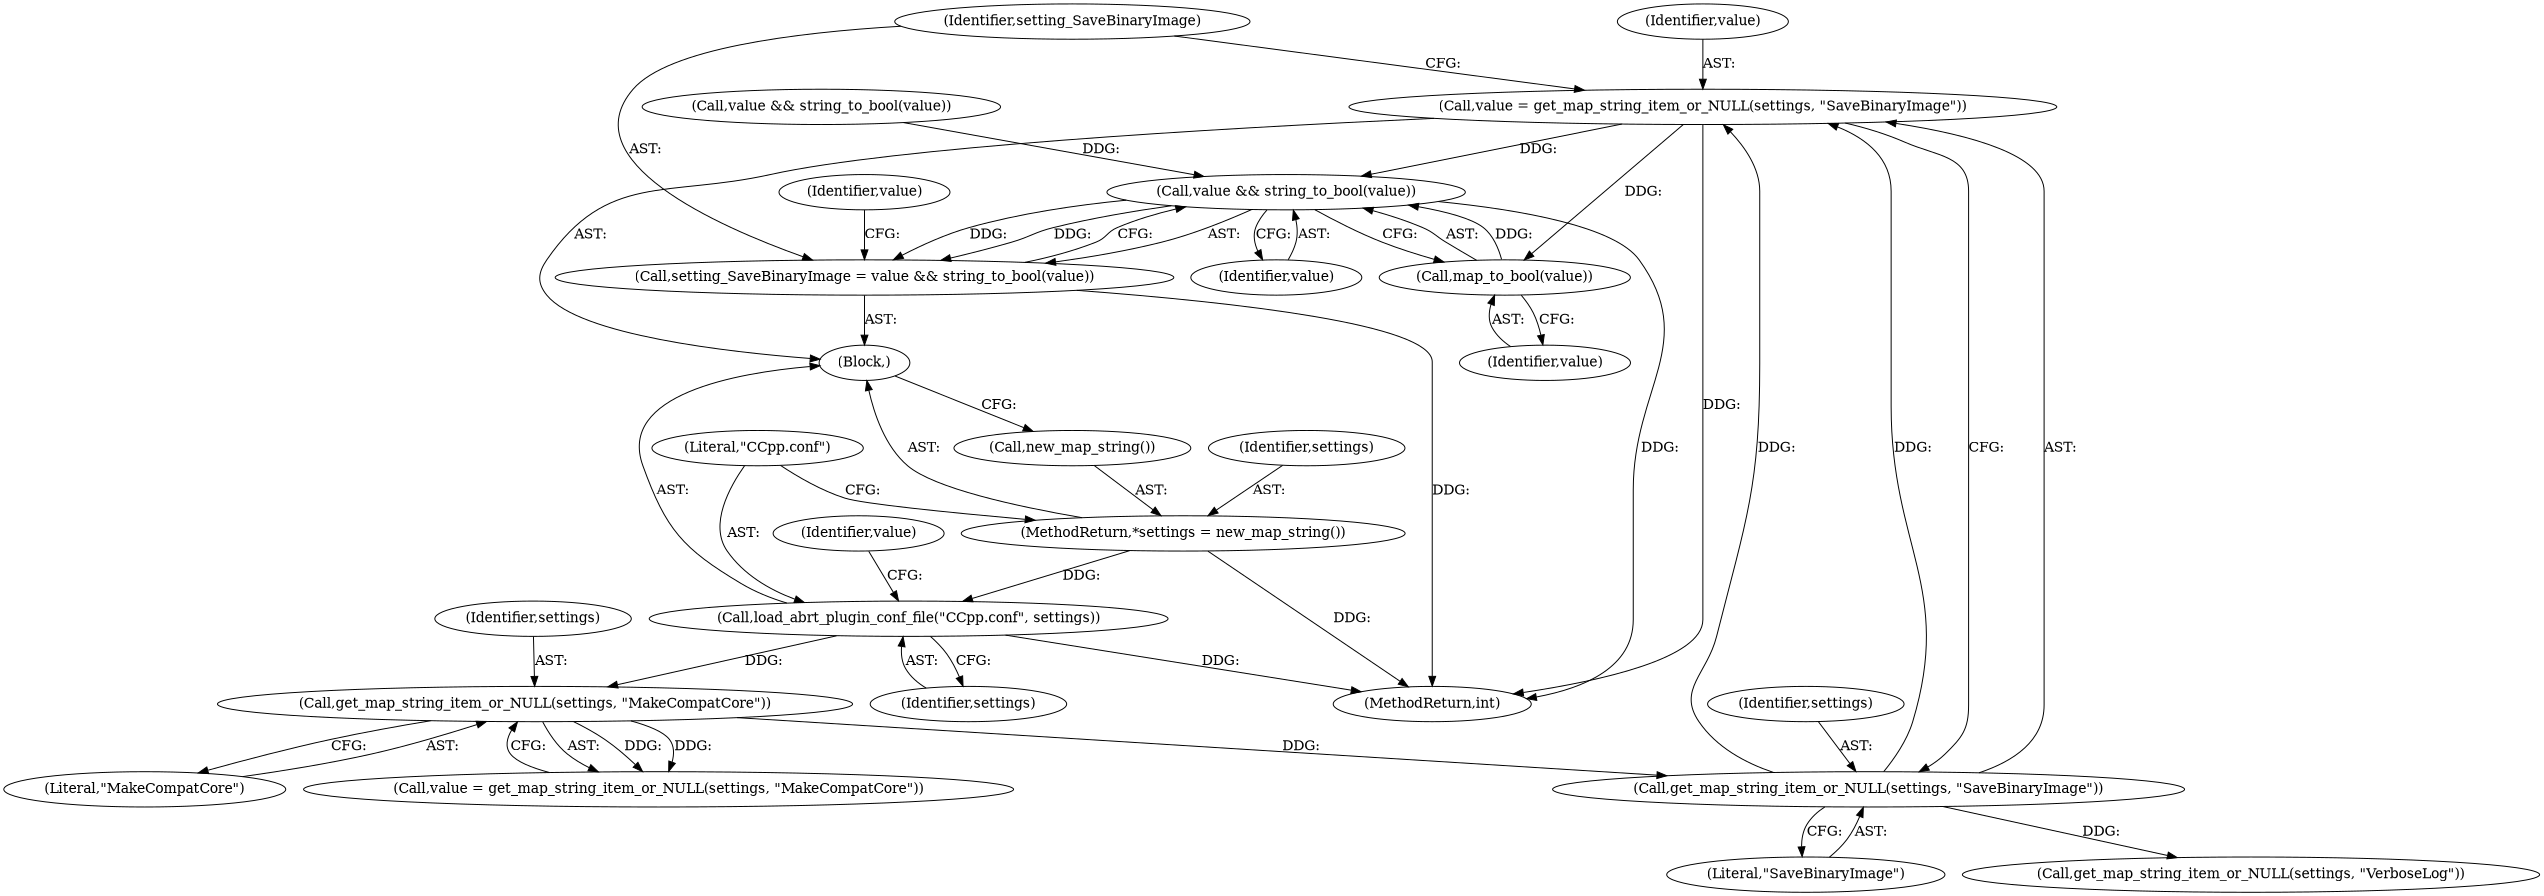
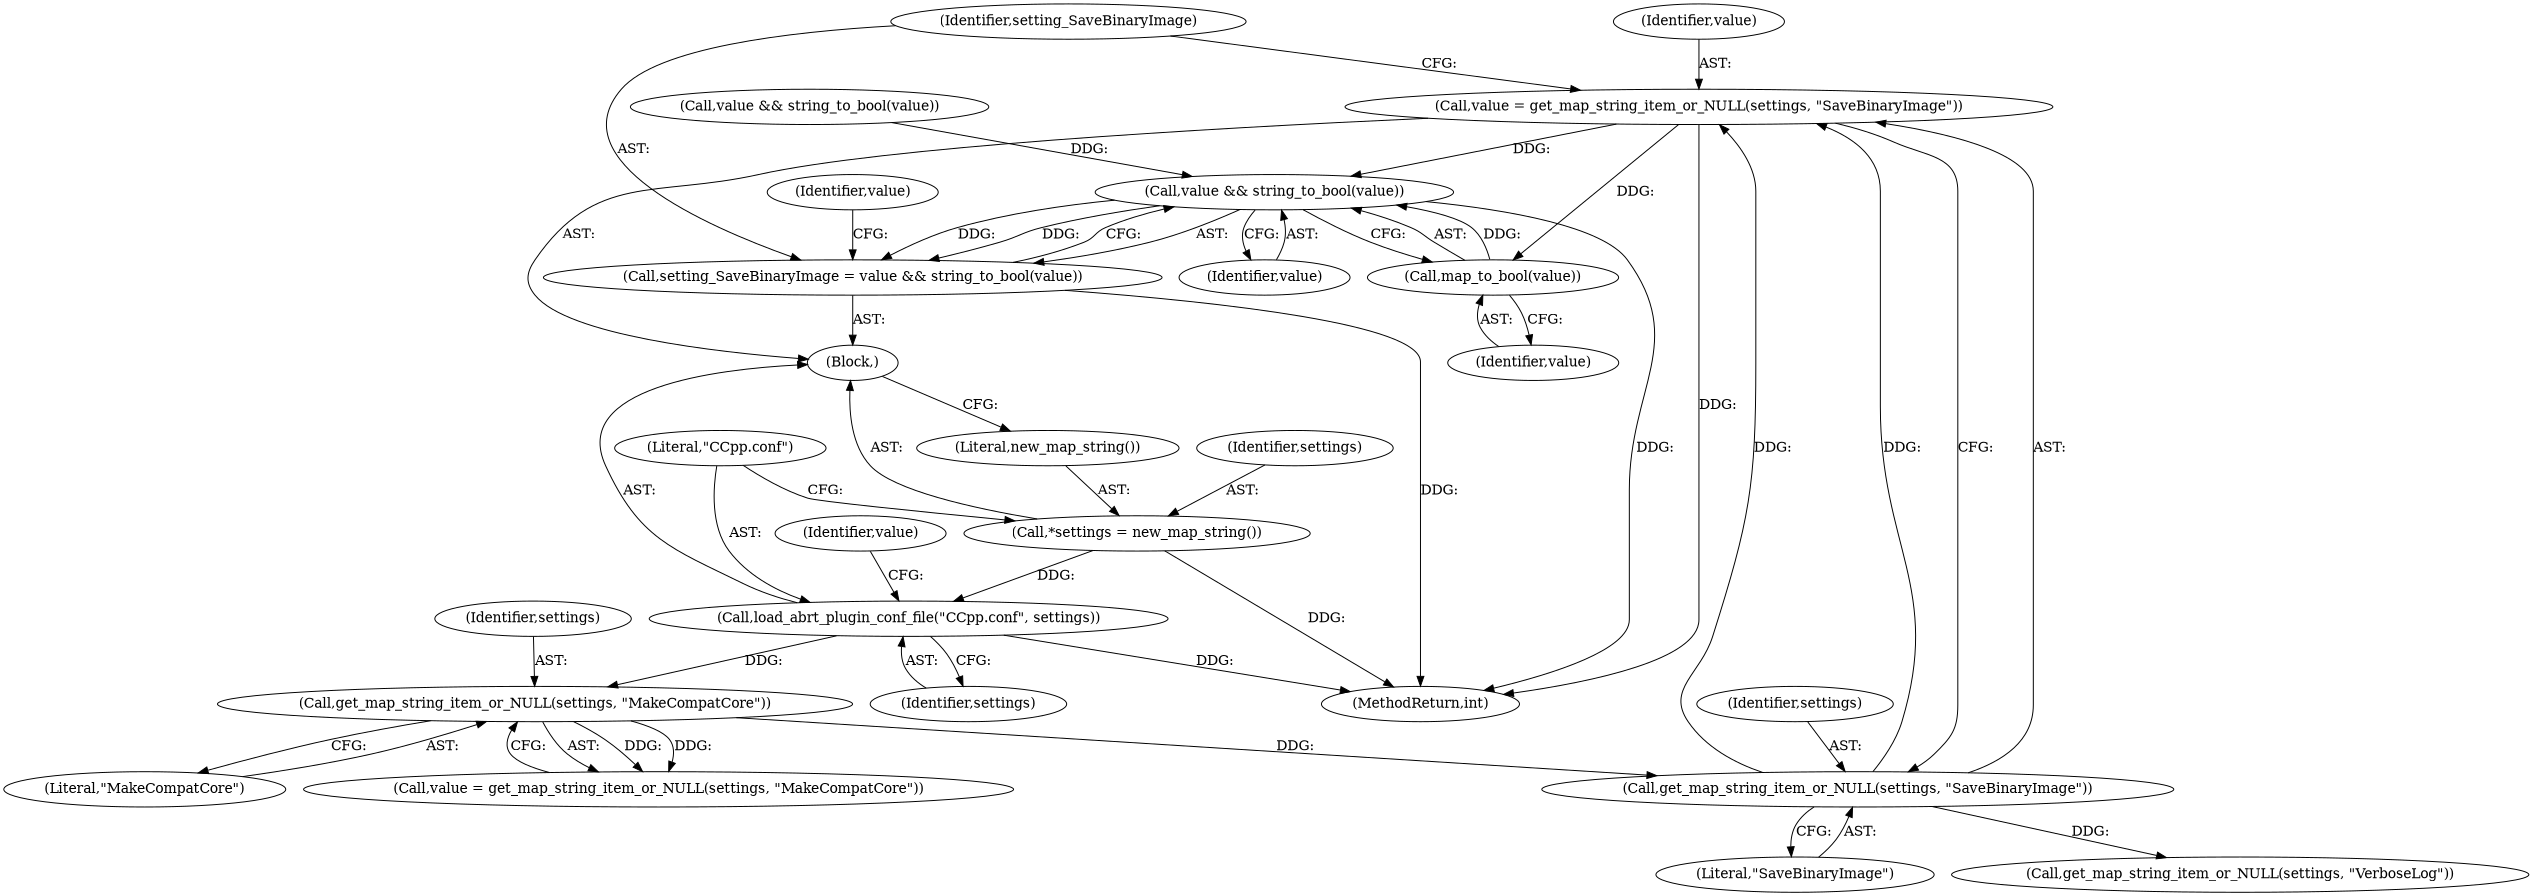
(1072, 448) -> (1048, 448)
(1183, 533) -> (1137, 533)
